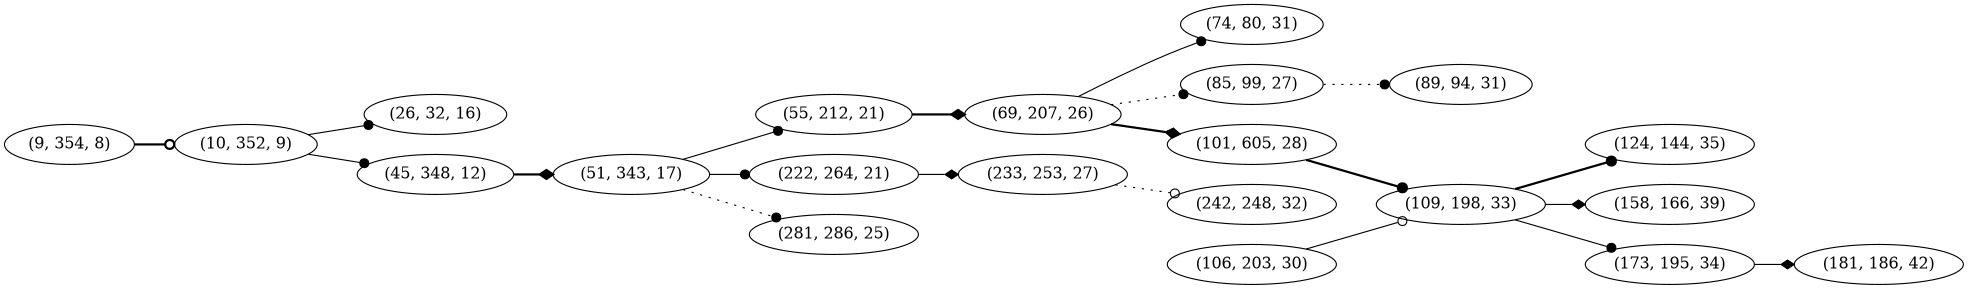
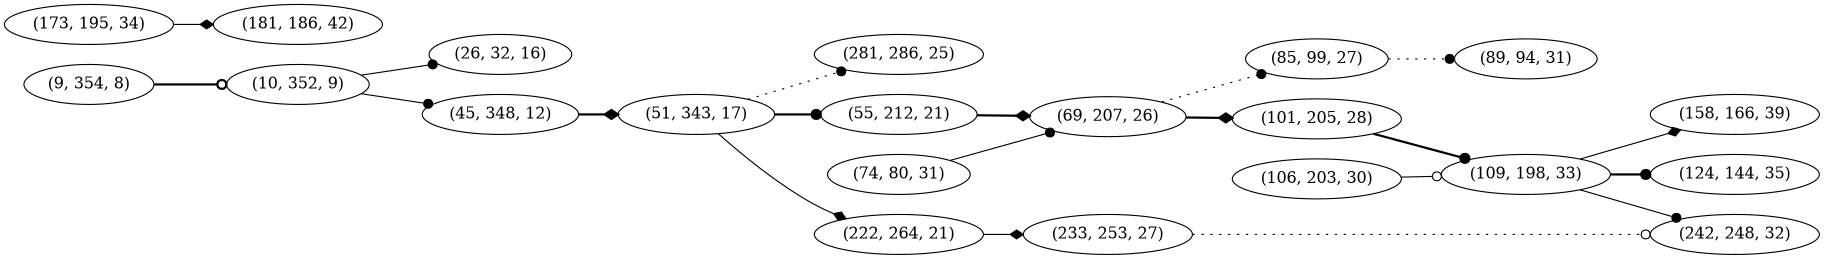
(1137, 68) -> (998, 147)
(1252, 144) -> (1317, 119)
(728, 146) -> (793, 114)
(725, 174) -> (773, 178)
(1561, 233) -> (1626, 203)
